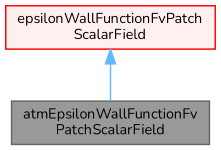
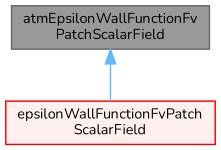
(110, 83) -> (110, 83)
